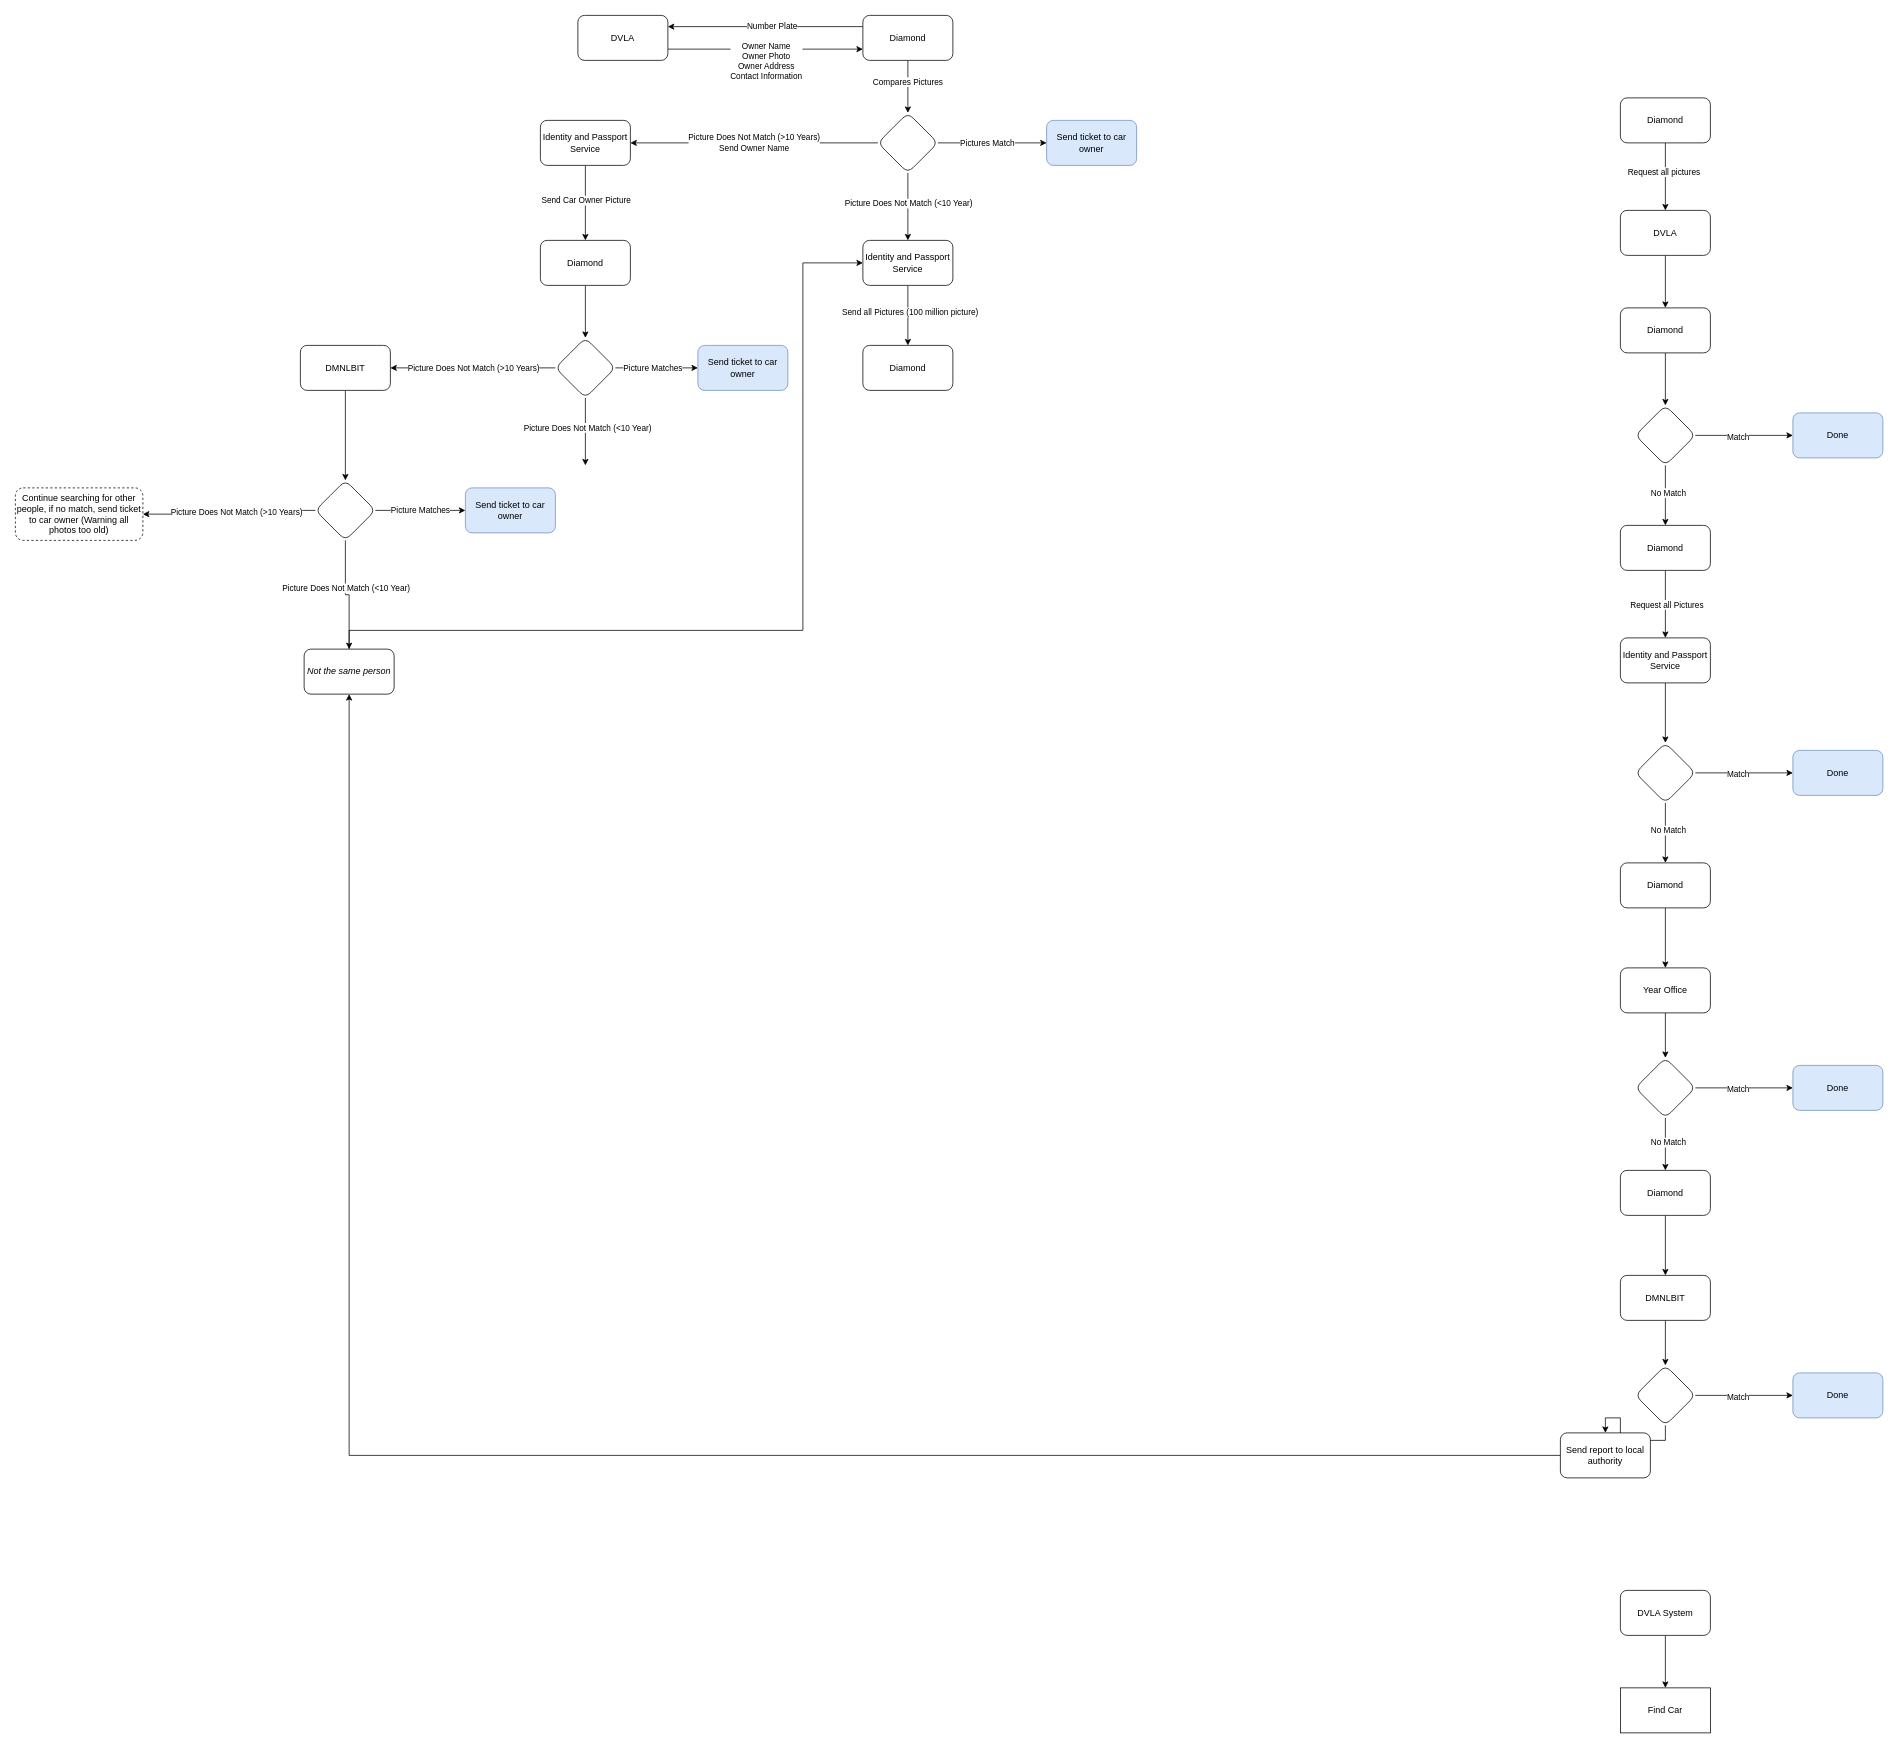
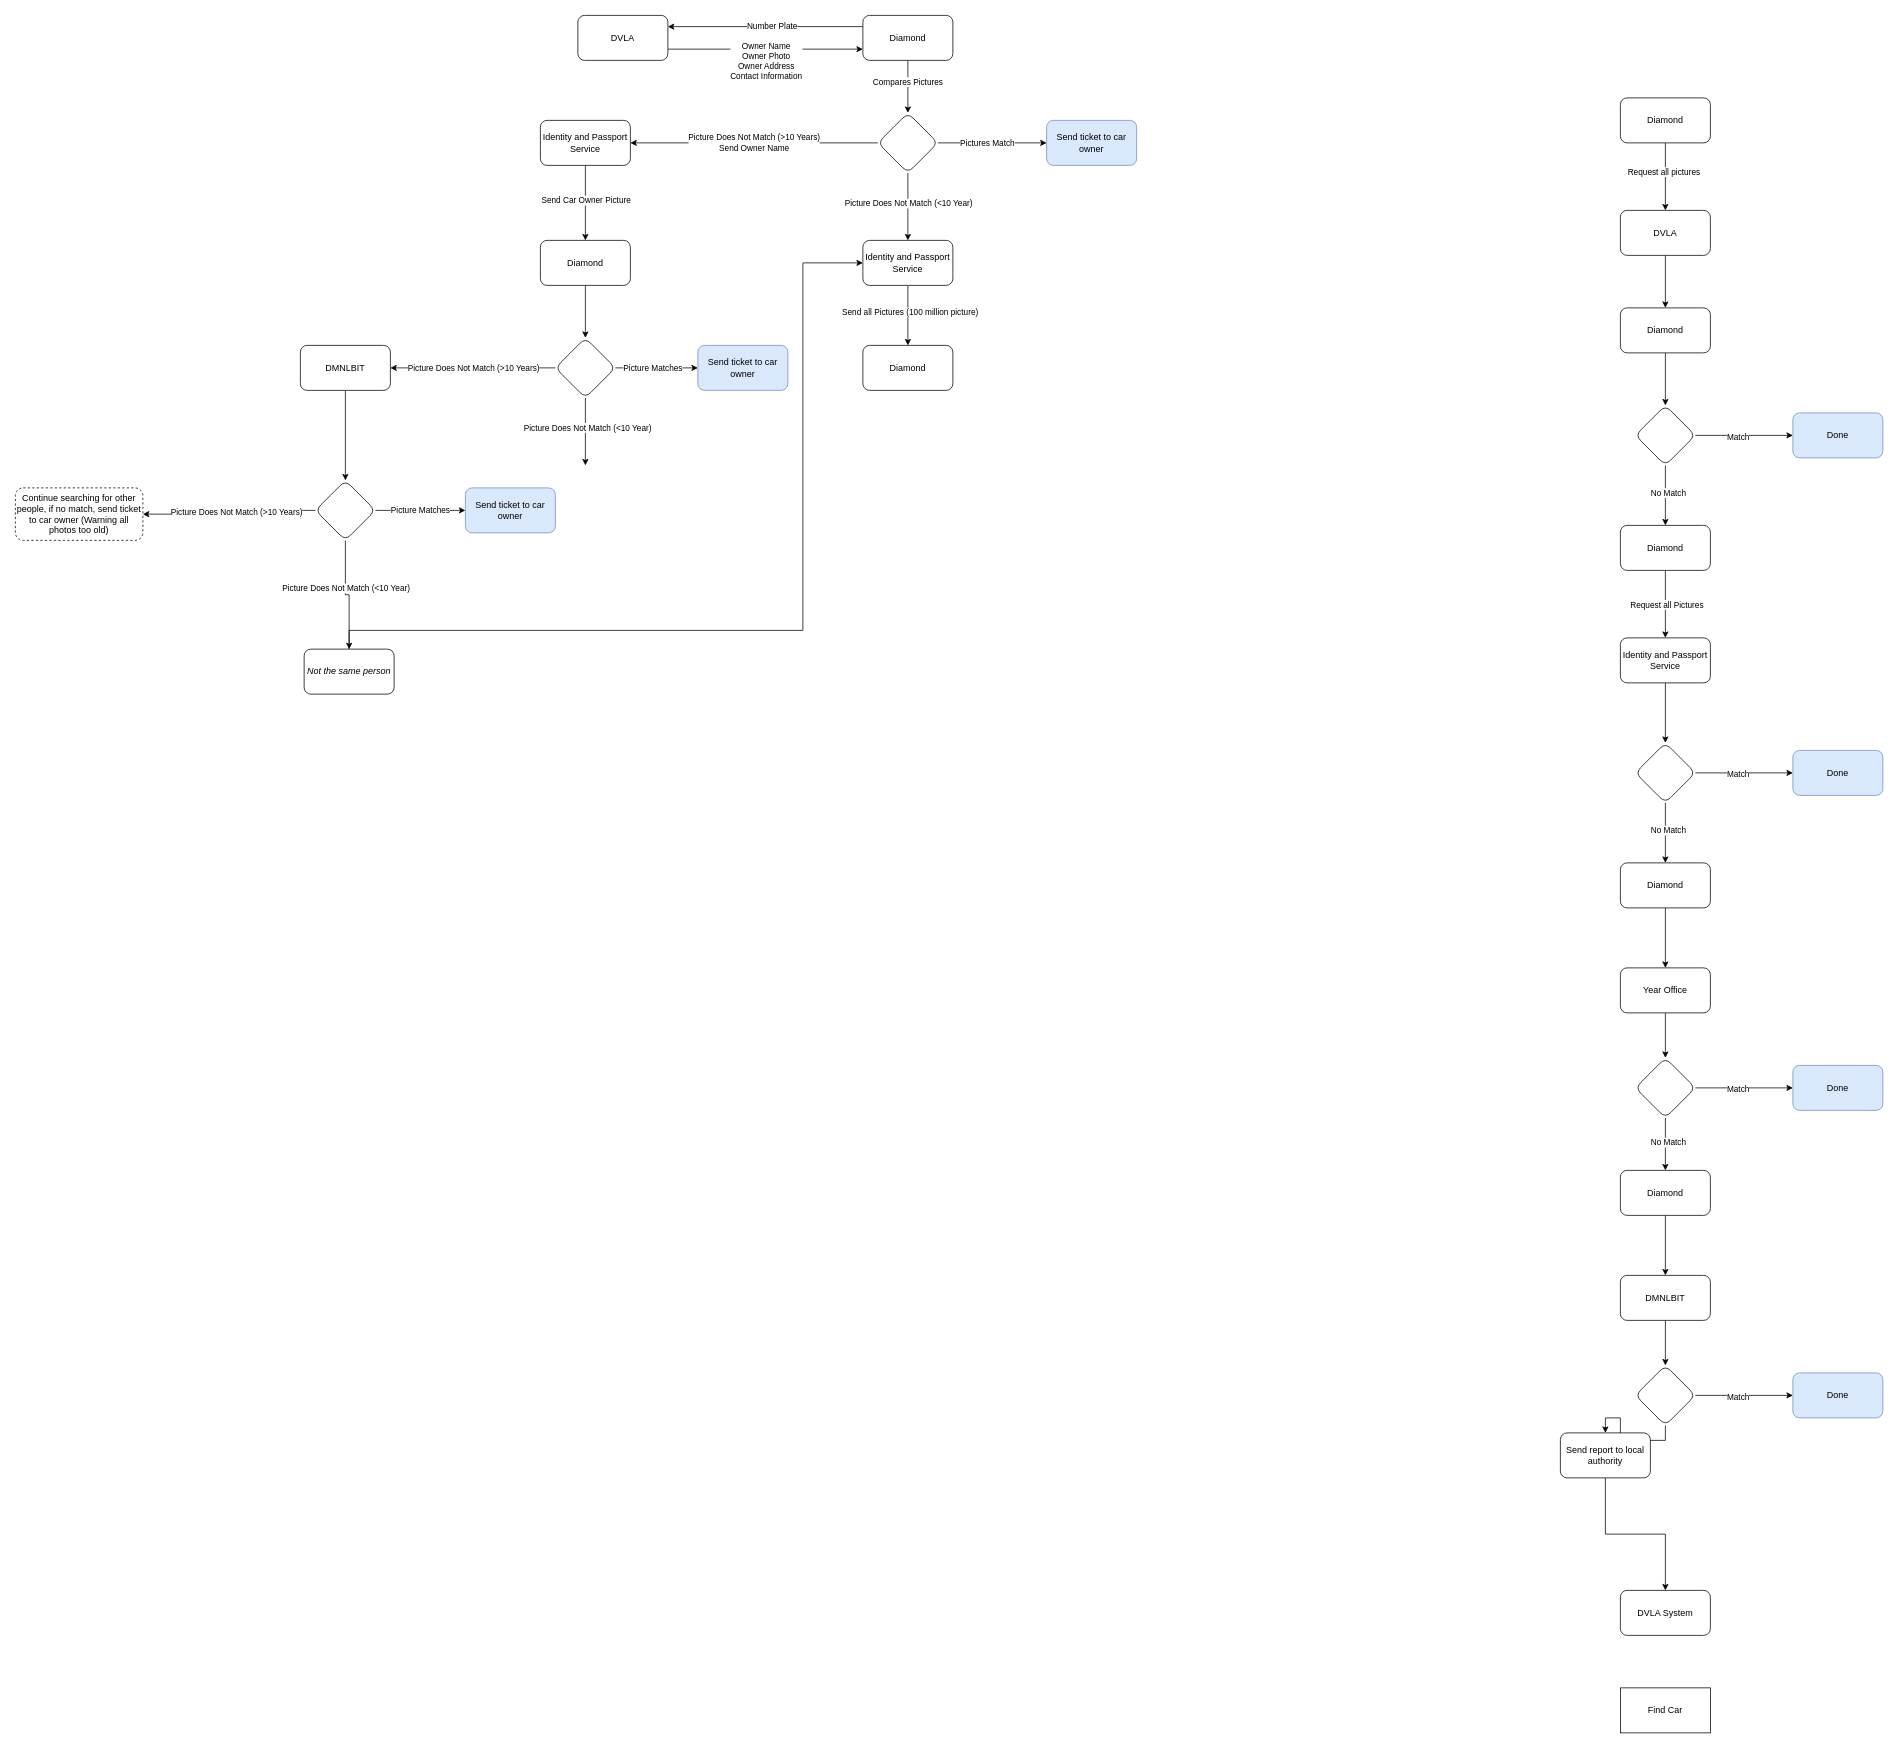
(953, 1455) -> (1605, 1507)
(1665, 1659) -> none
